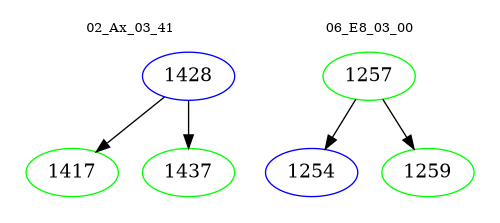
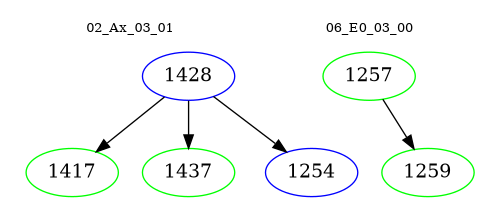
(130, 29) -> (130, 29)
(370, 29) -> (370, 29)
(344, 118) -> (237, 114)
